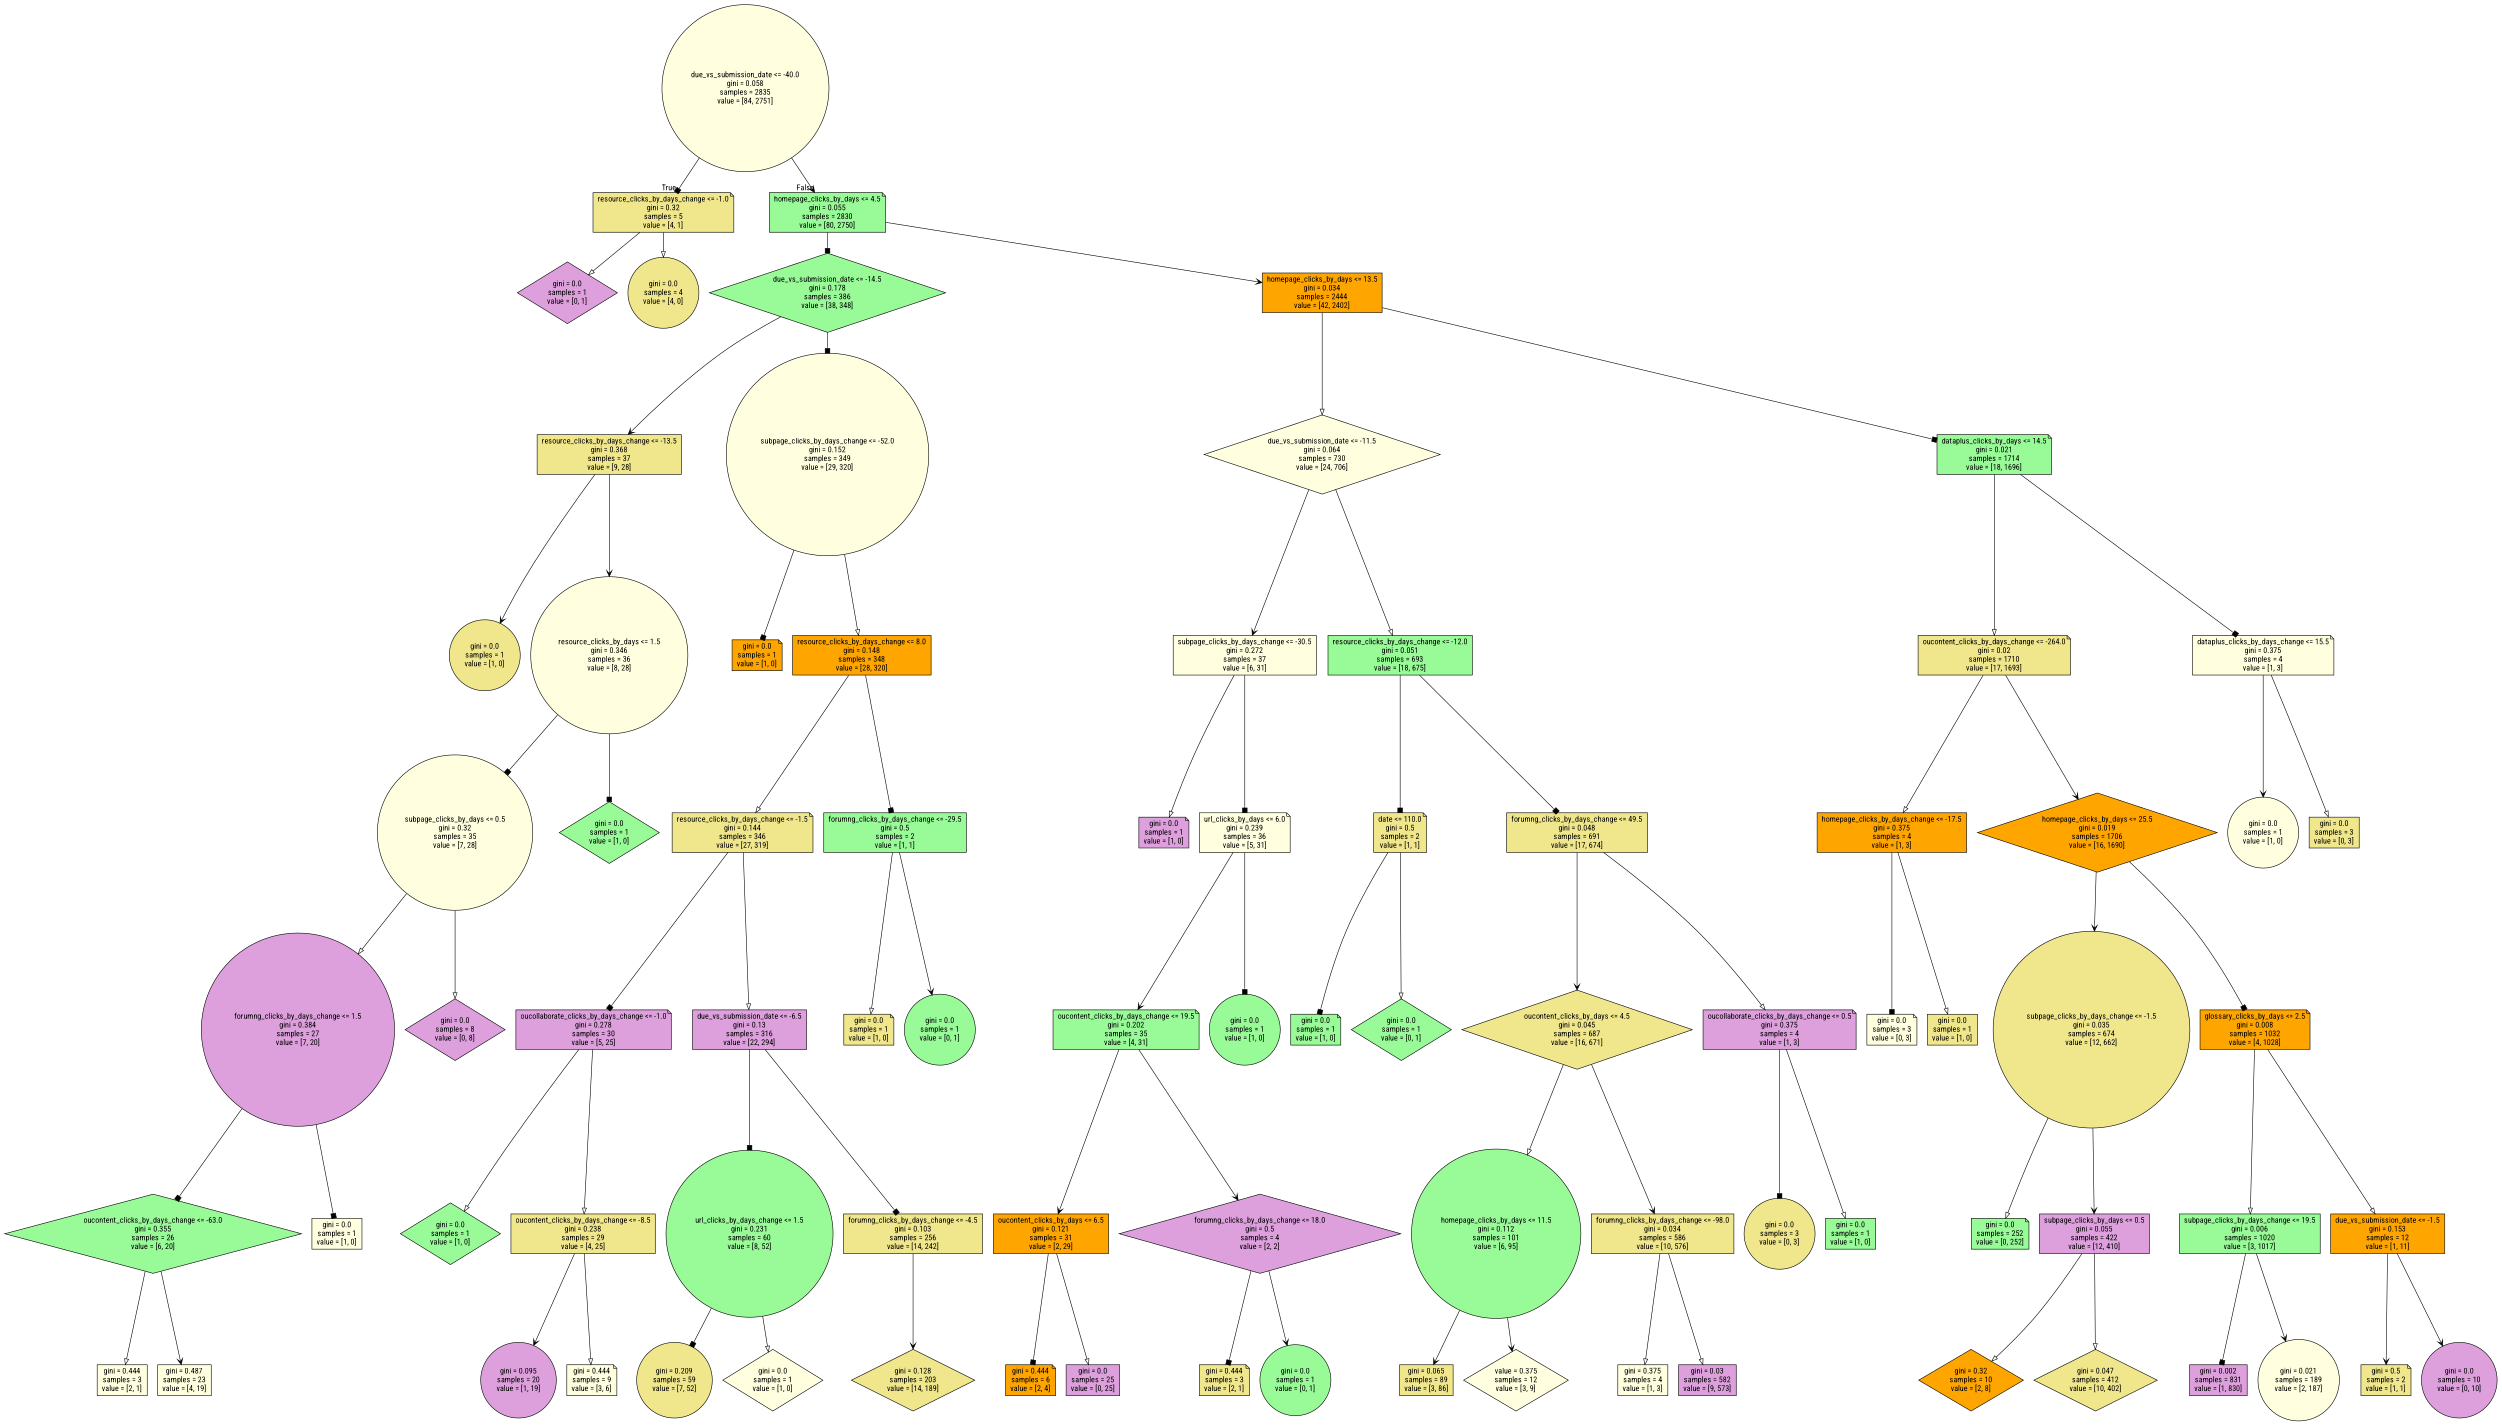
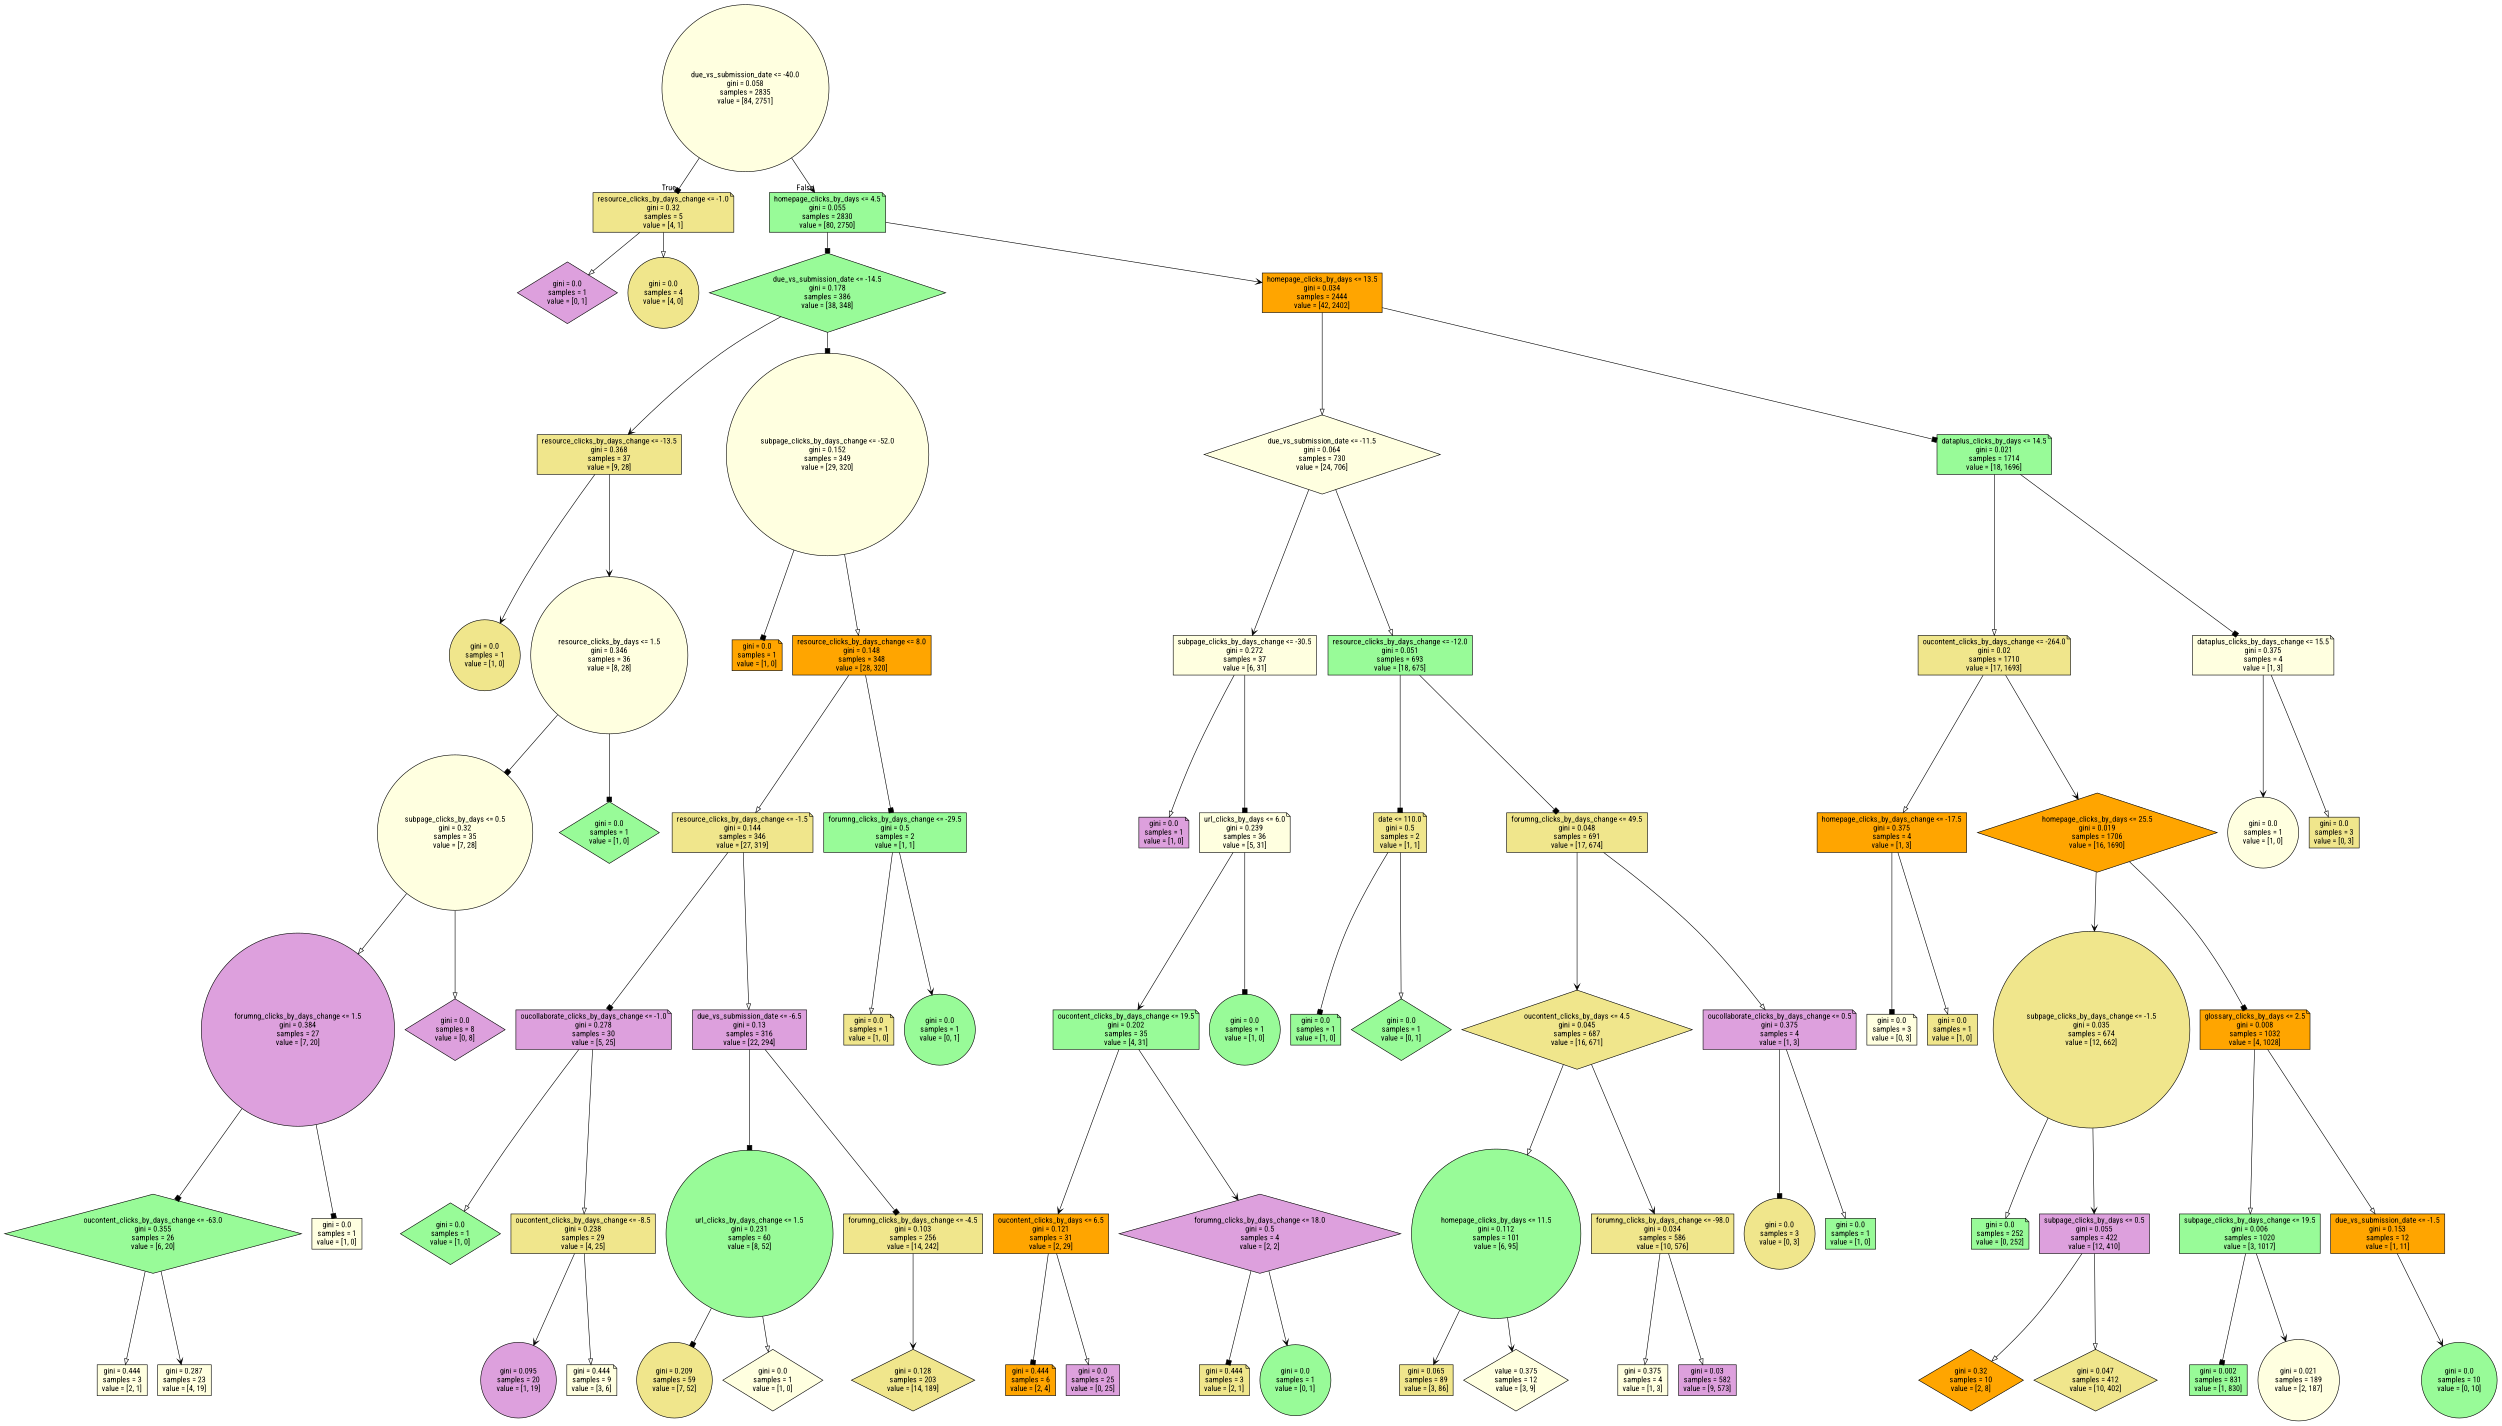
(184, 1380) -> (184, 1380)
(2218, 1380) -> (2218, 1380)
(2386, 1380) -> none
(2459, 1380) -> (2459, 1380)
